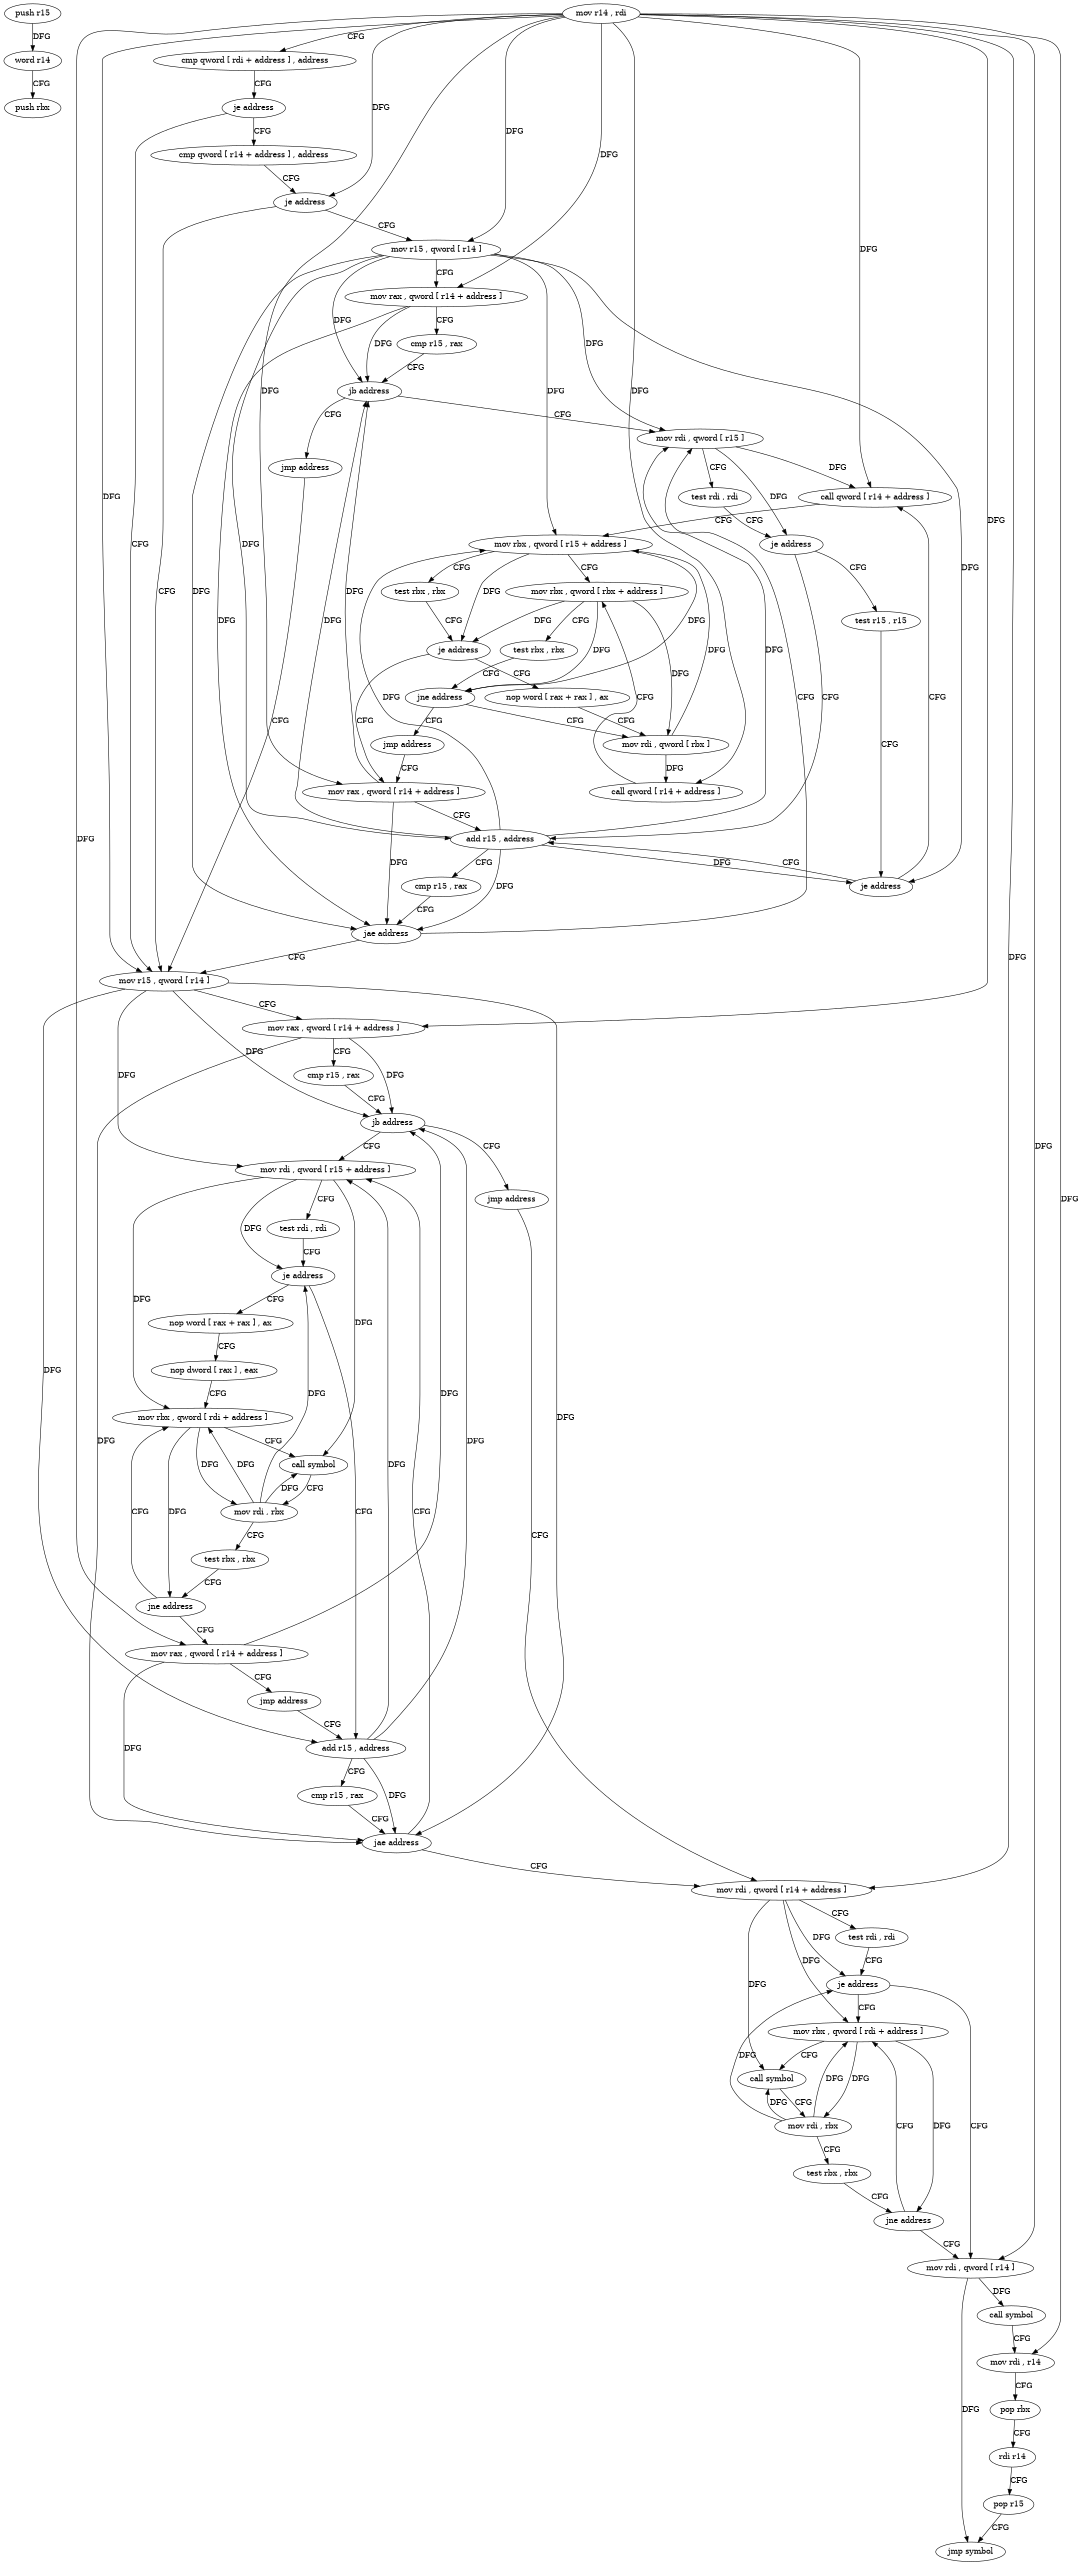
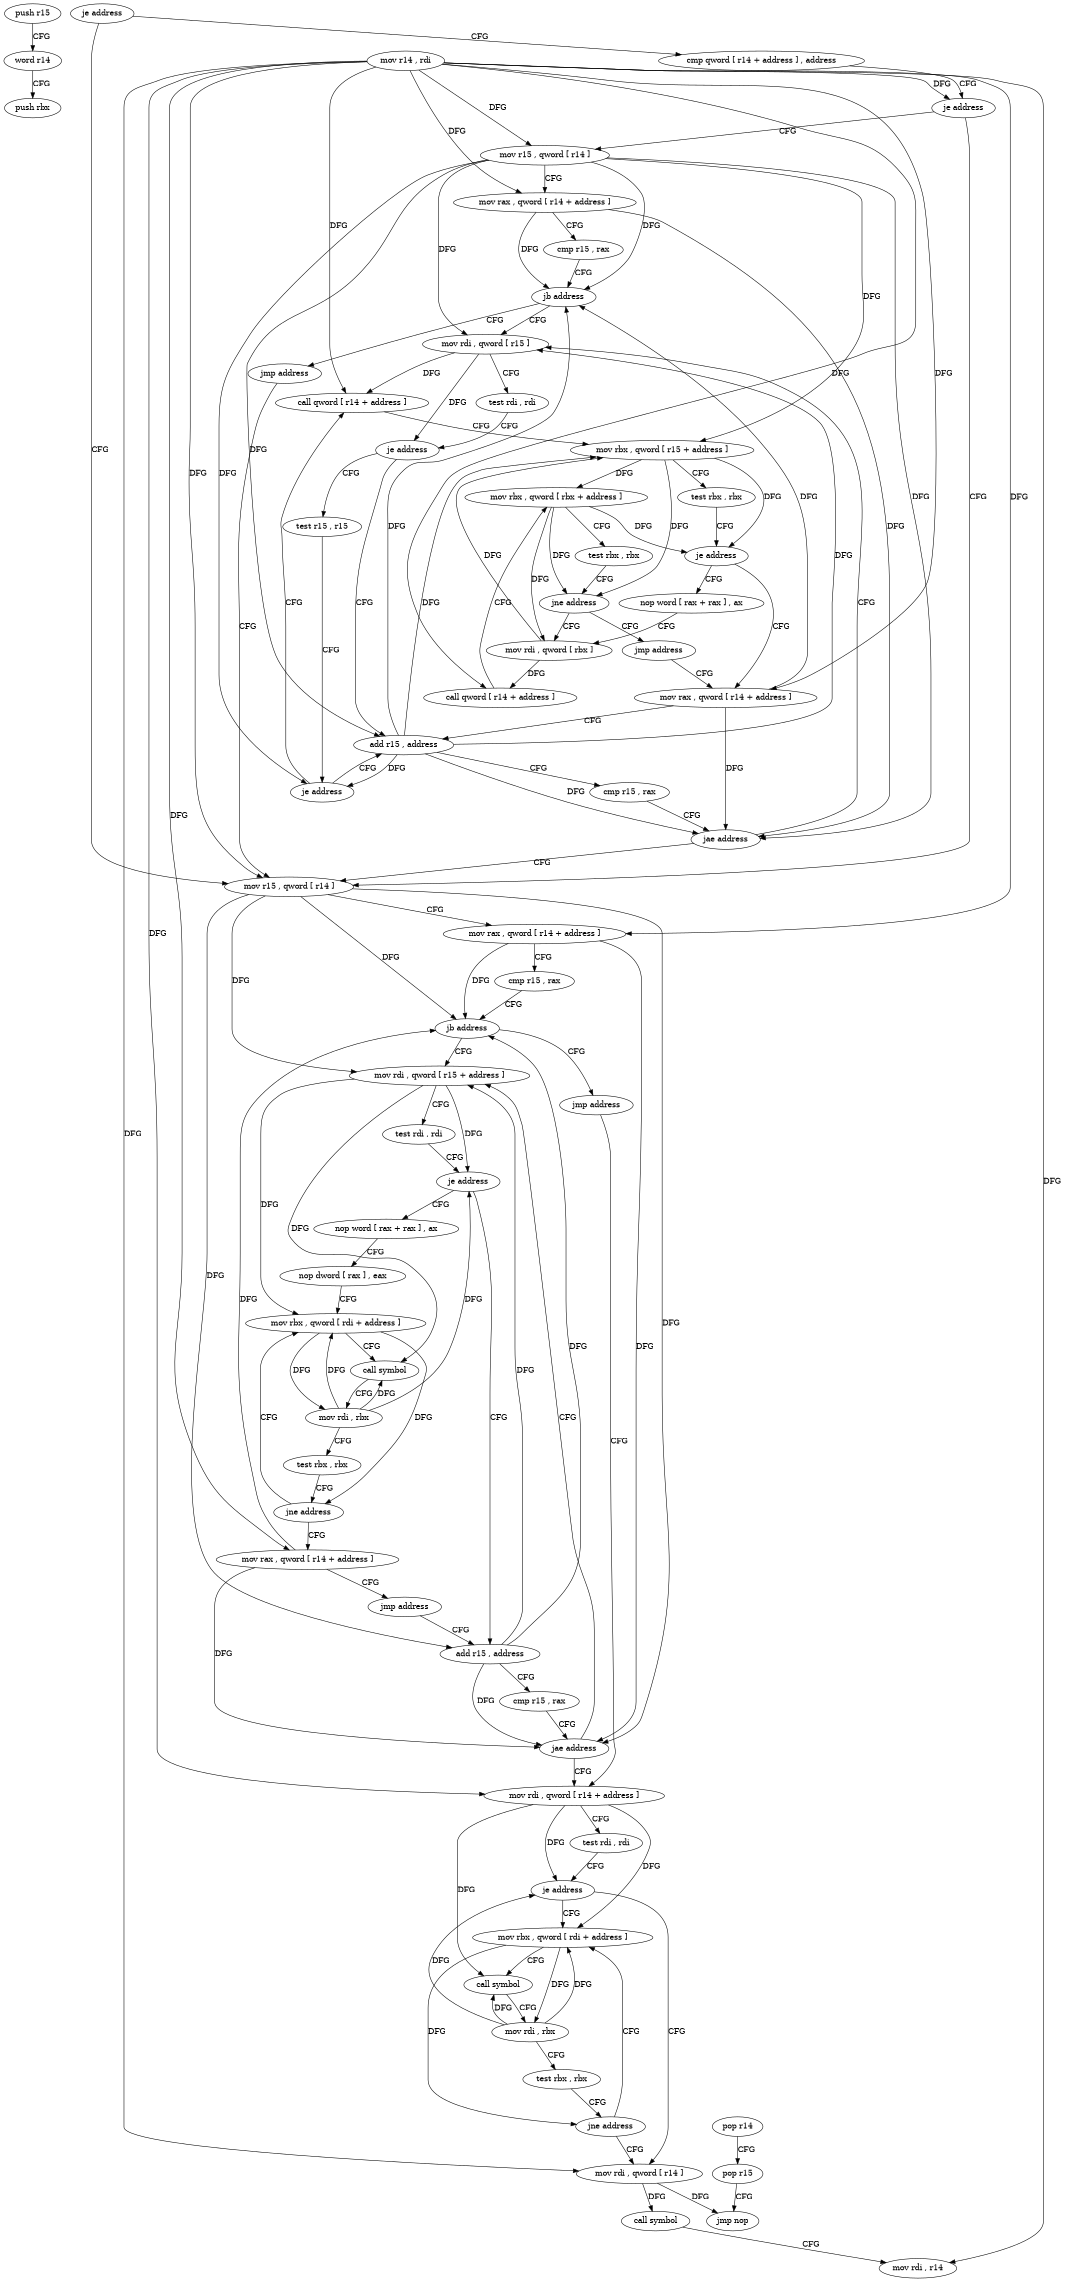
(42, 37) -> (41, 37)
(255, 61) -> none
(589, 568) -> (624, 474)
(1015, 2410) -> none
(1012, 2457) -> (738, 2127)
(971, 2552) -> (733, 2221)
